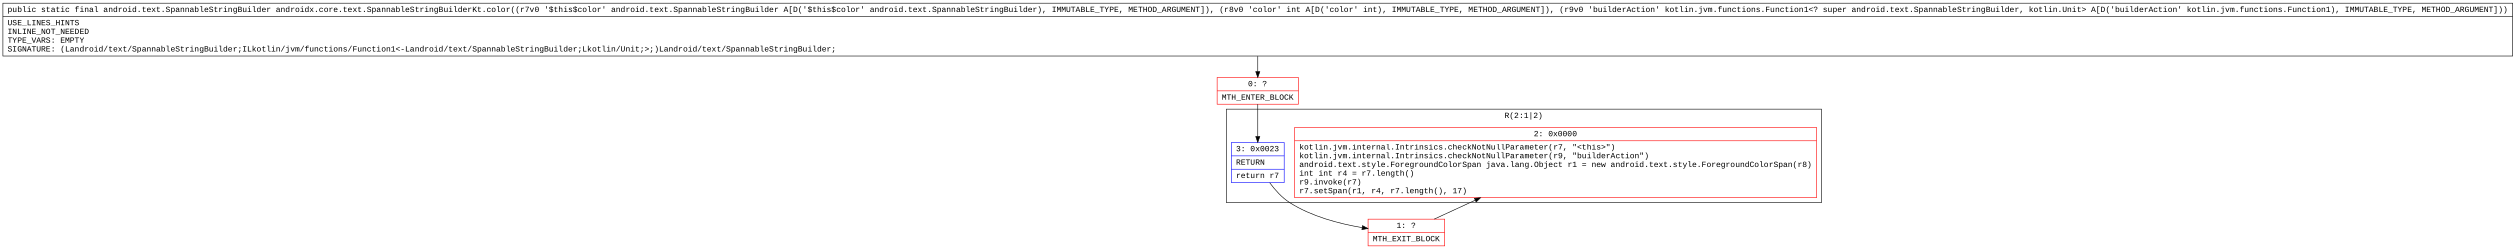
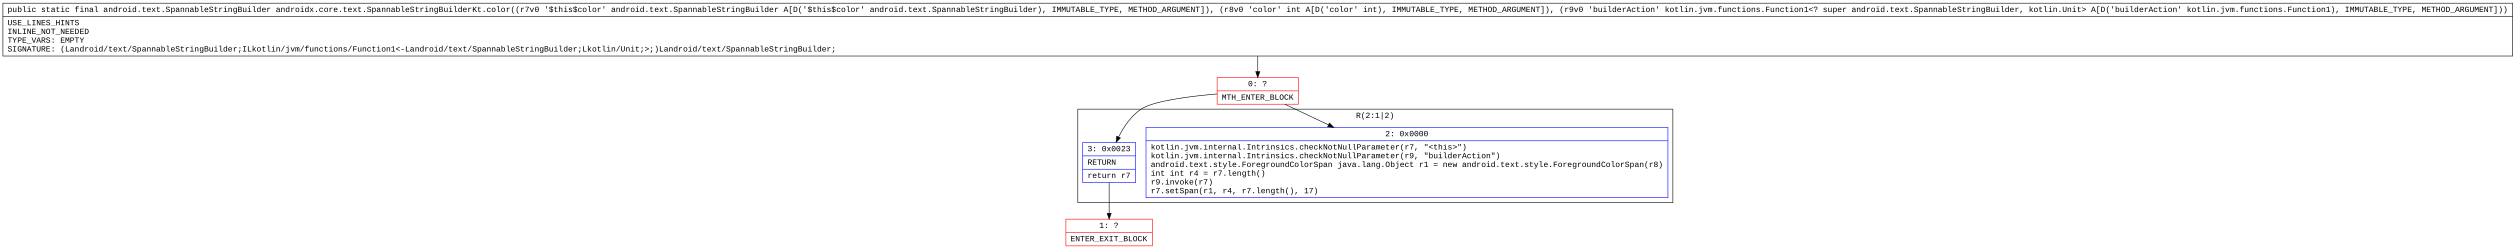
(1556, 163) -> (1407, 163)
(1455, 210) -> (1307, 115)
(1406, 239) -> (1109, 239)
